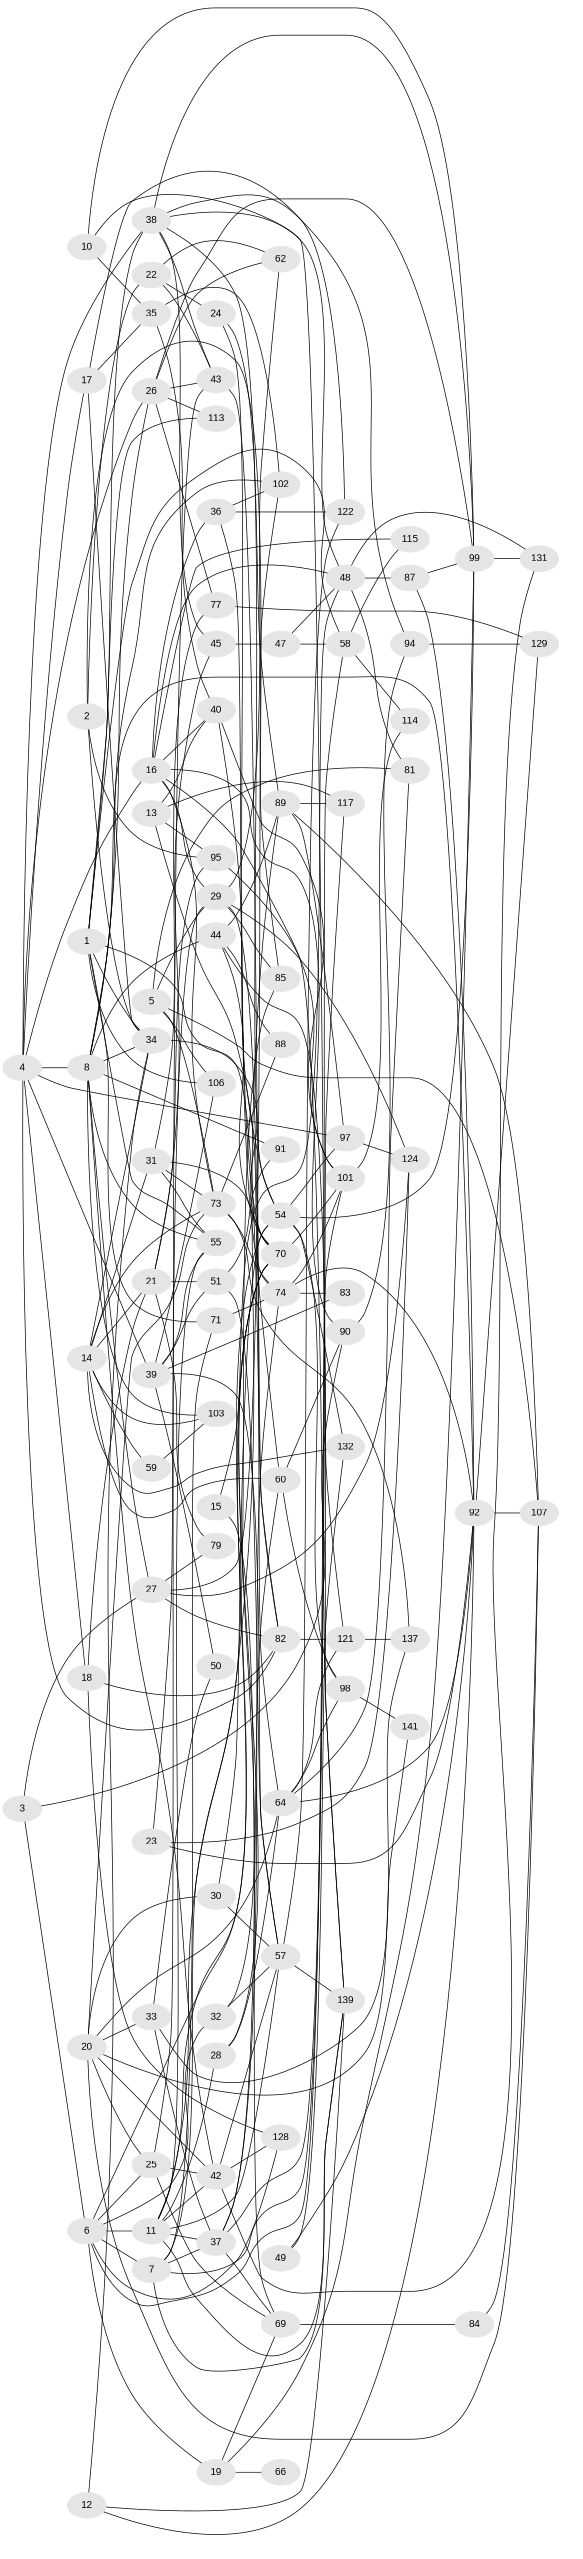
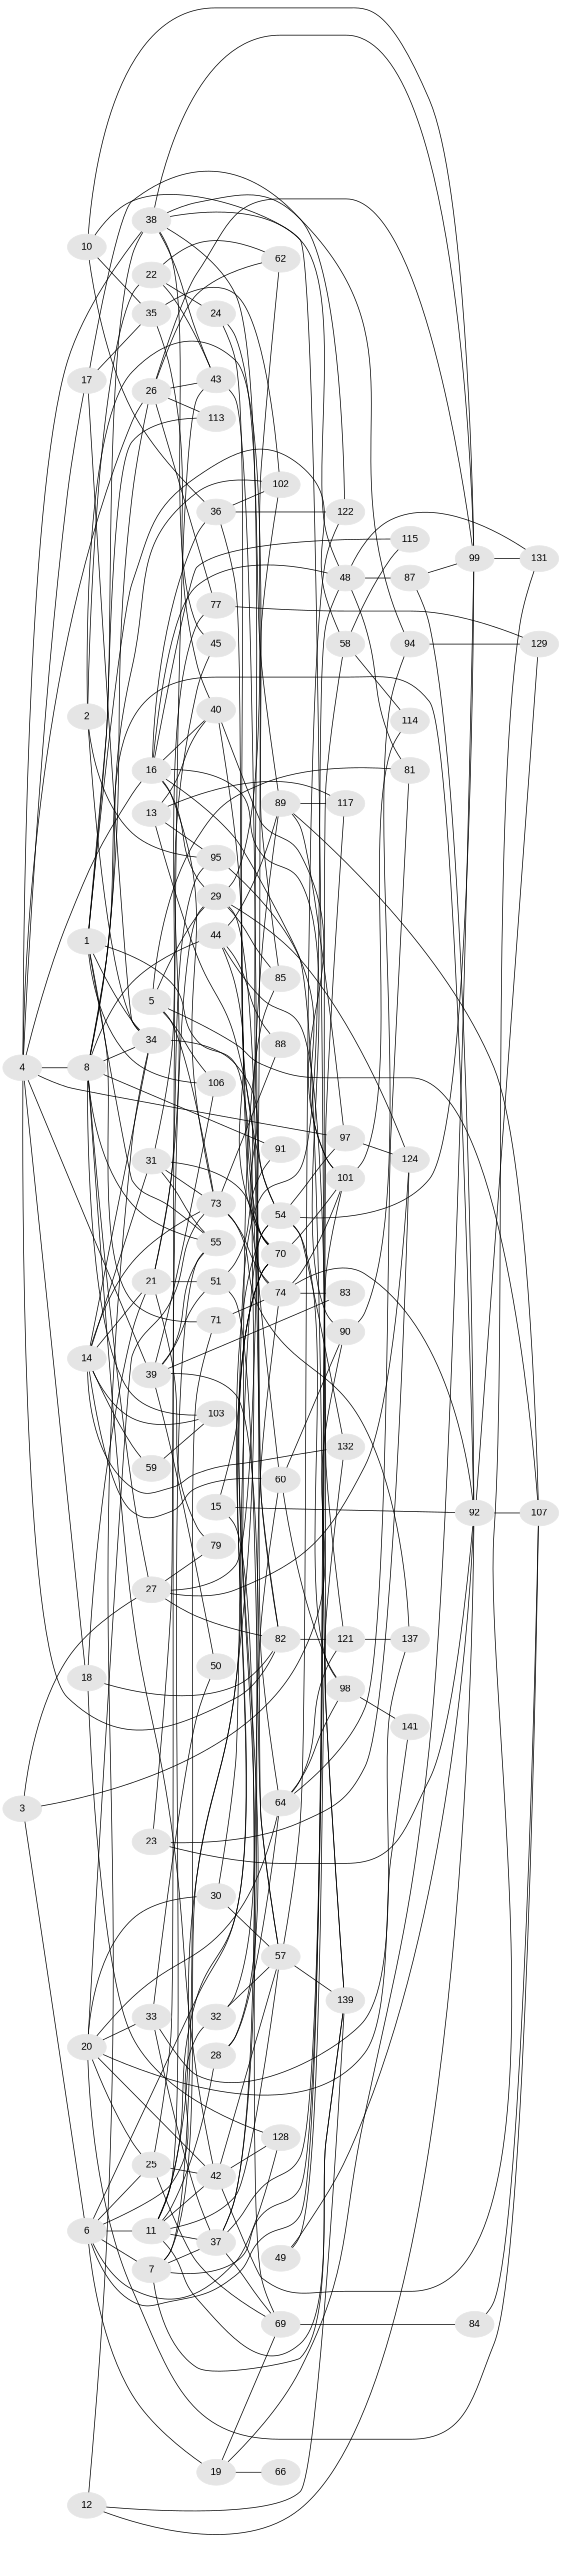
none -> (126, 398)
(281, 644) -> none
(440, 1726) -> (351, 1510)
